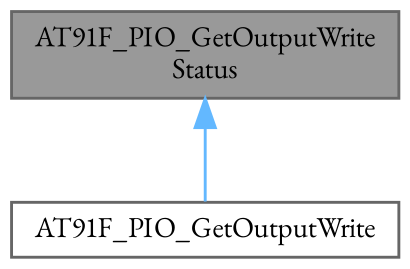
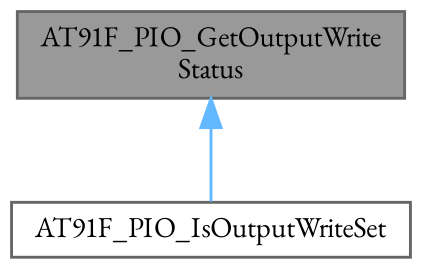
(205, 230) -> (211, 230)
